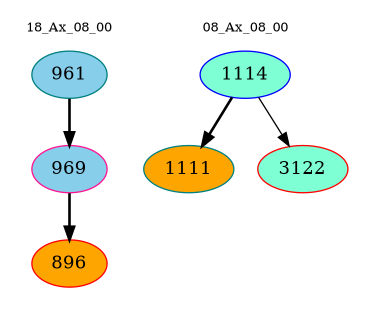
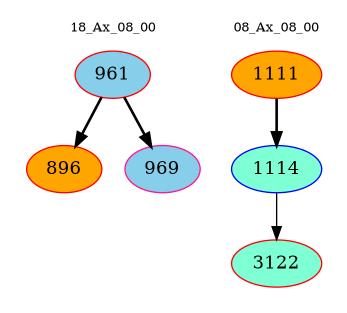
(69, 75) -> (113, 75)
(221, 116) -> (277, 116)
(189, 169) -> (277, 75)
(69, 210) -> (92, 116)
